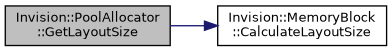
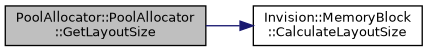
(88, 26) -> (106, 26)
